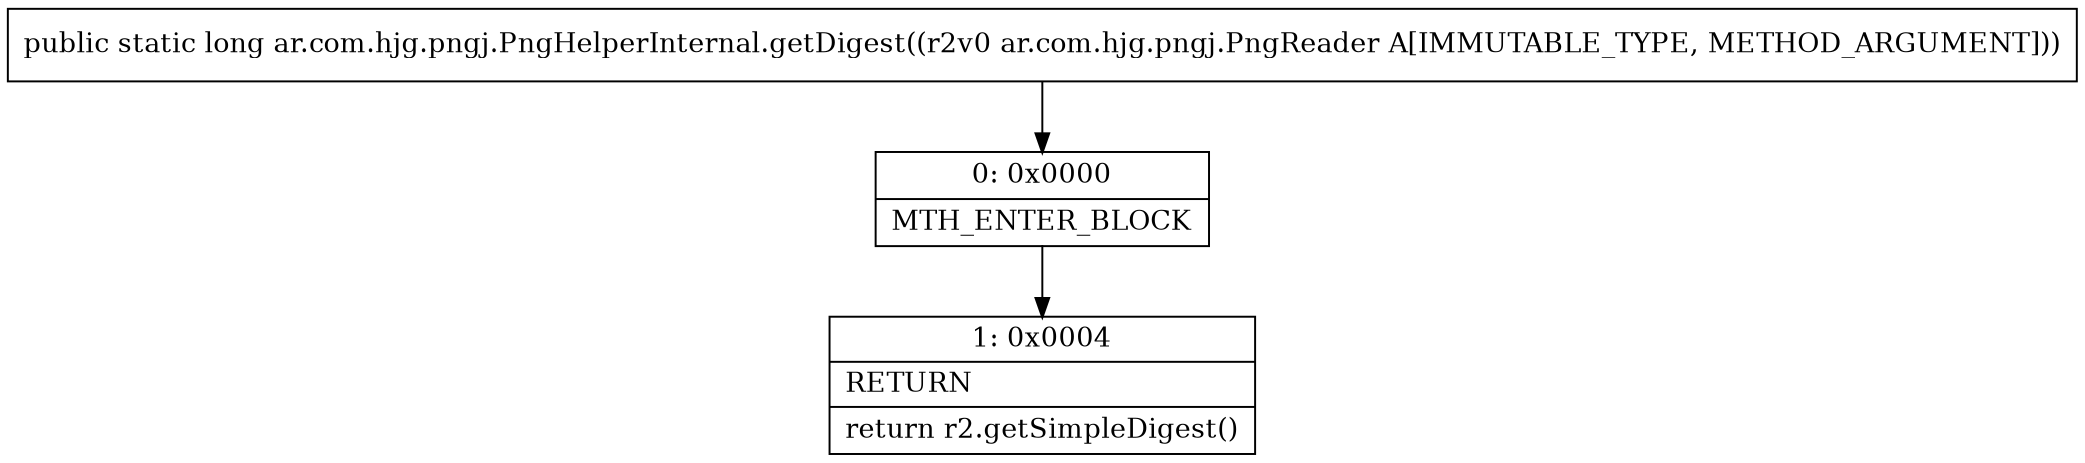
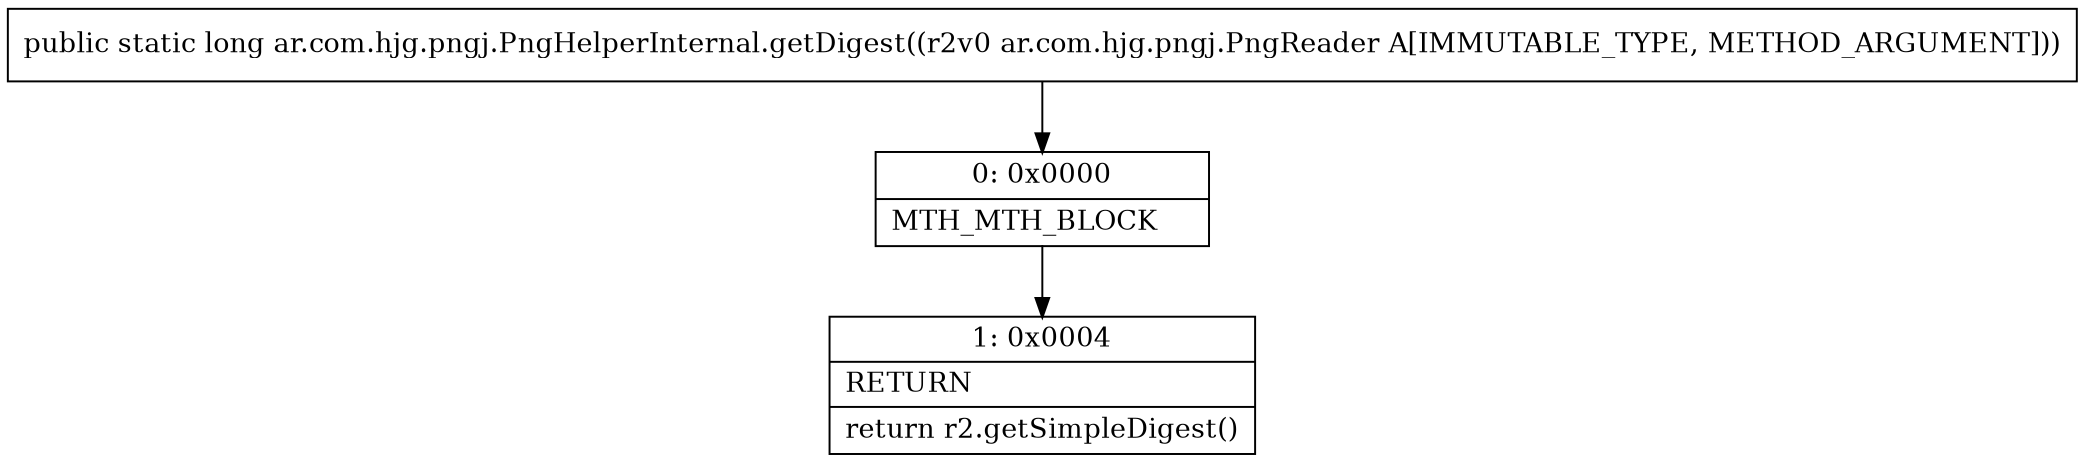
(1042, 222) -> (1025, 222)
